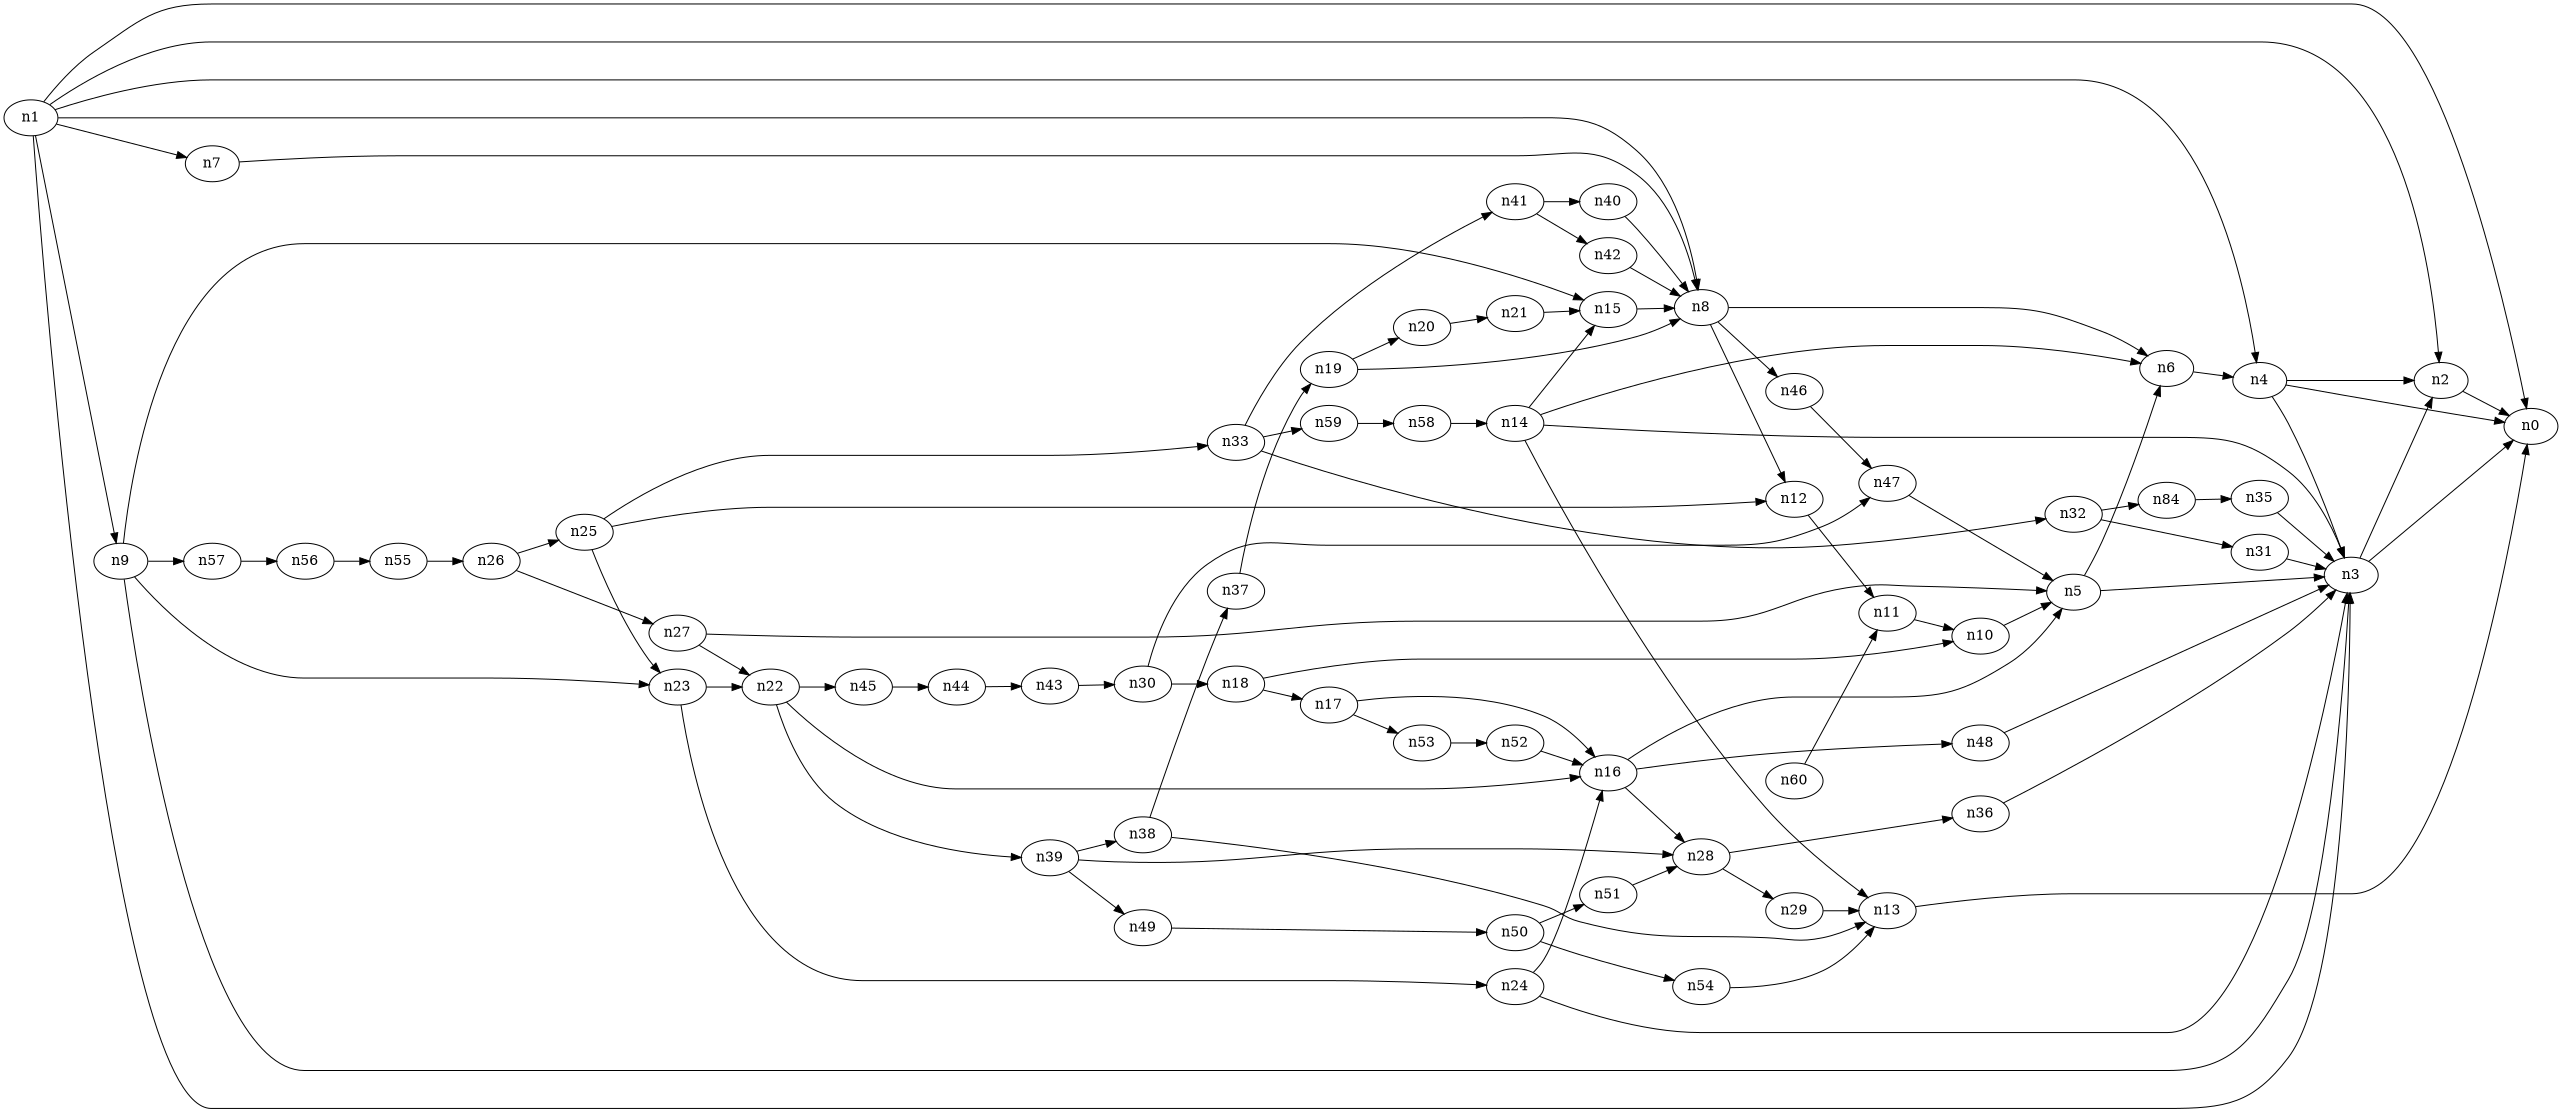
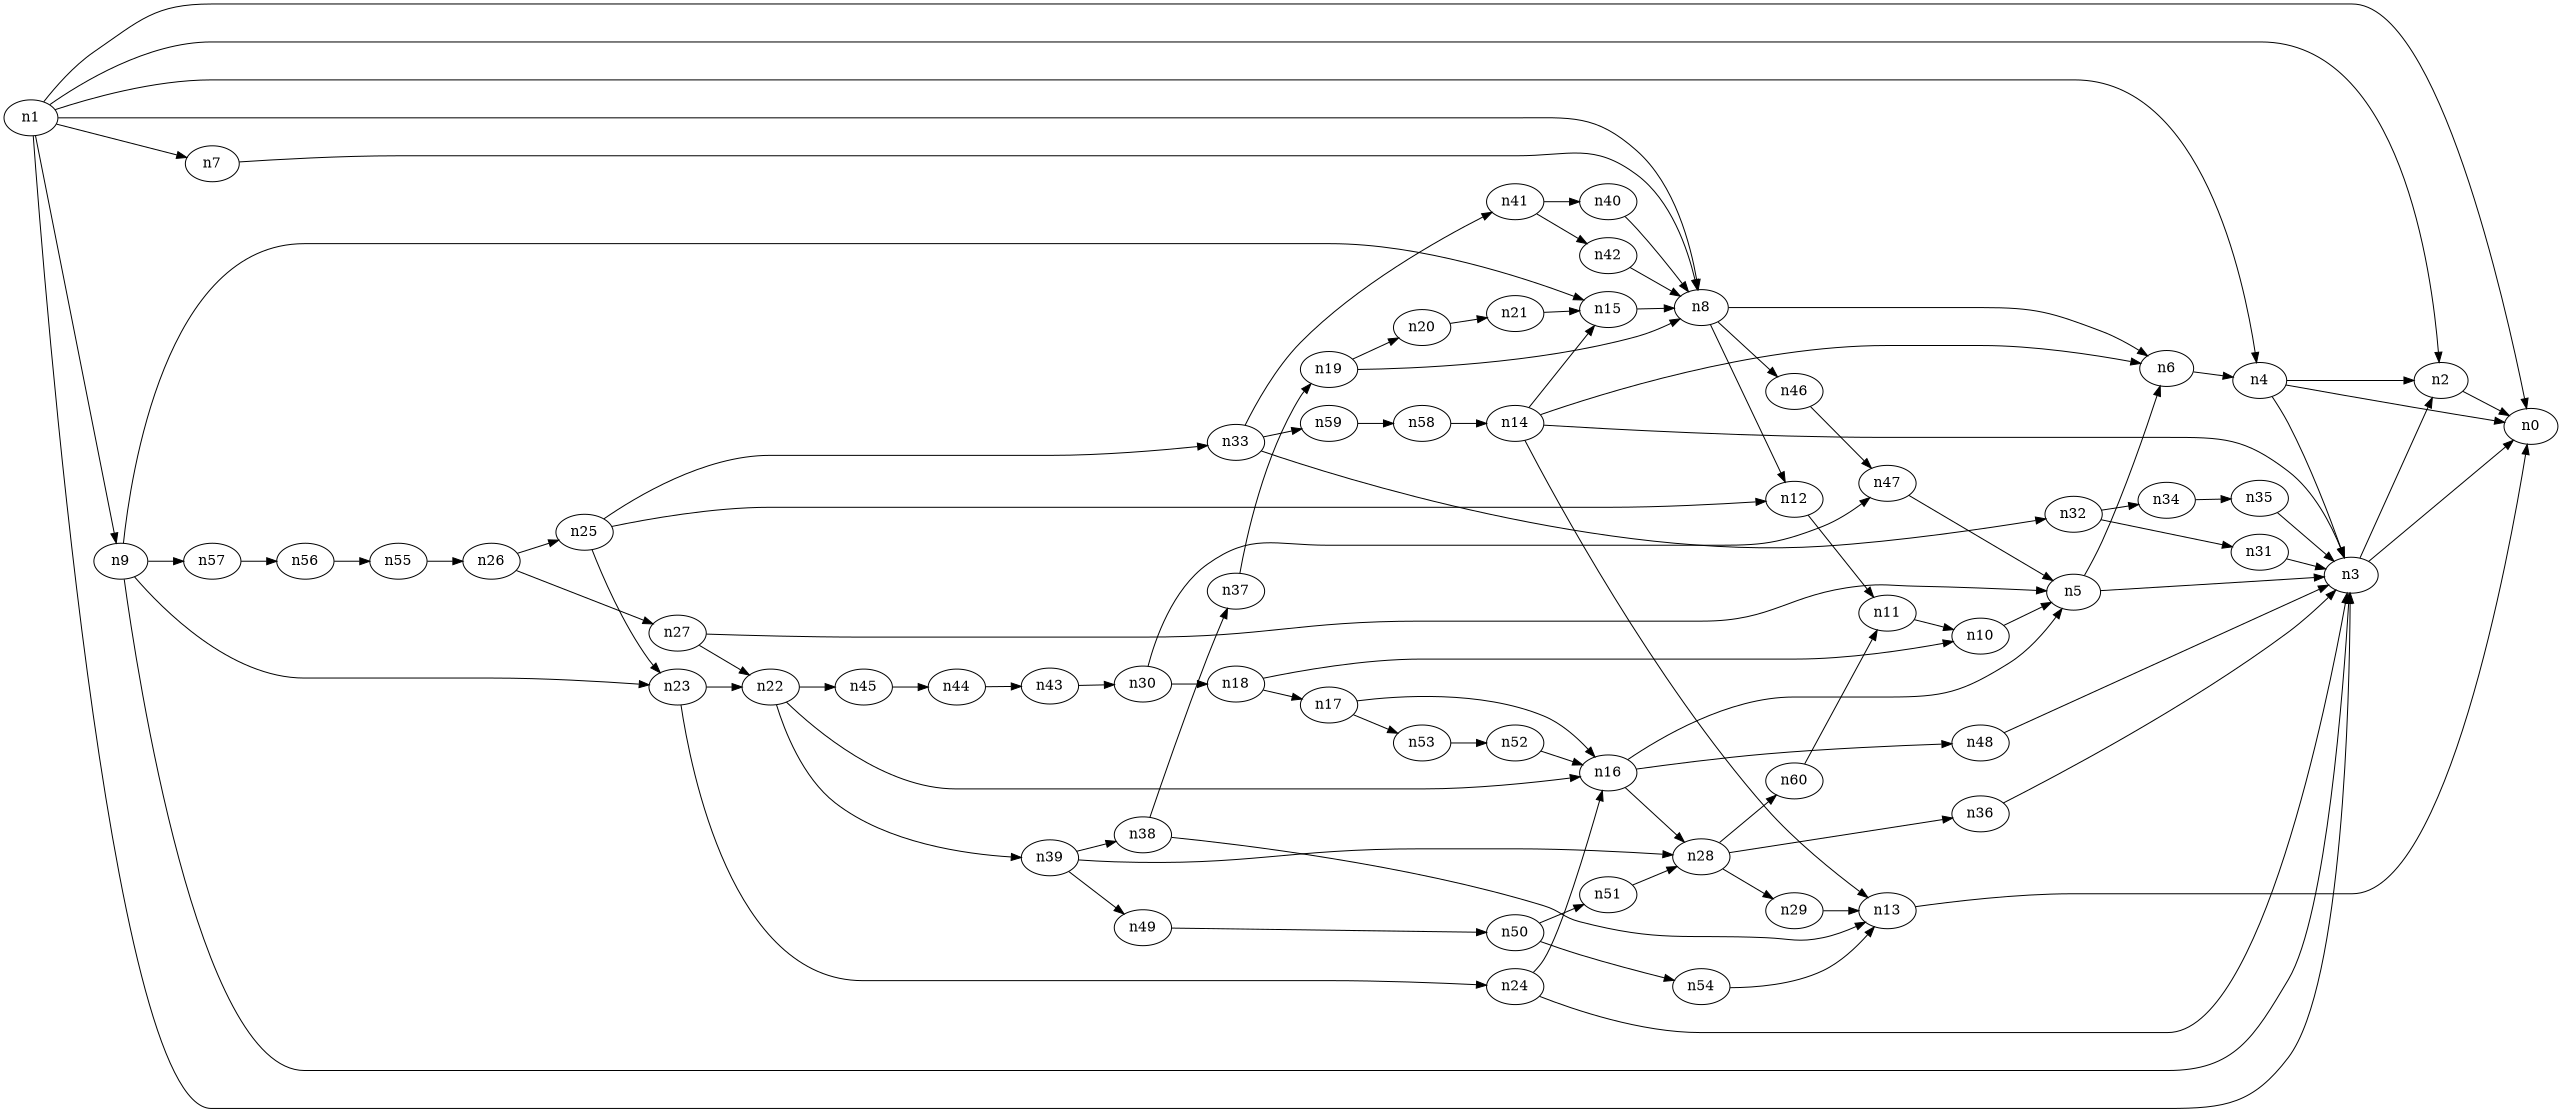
(2167, 500) -> (2167, 500)
none -> (1744, 822)
